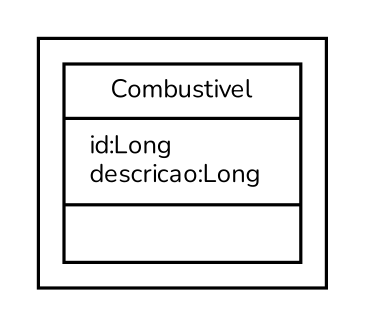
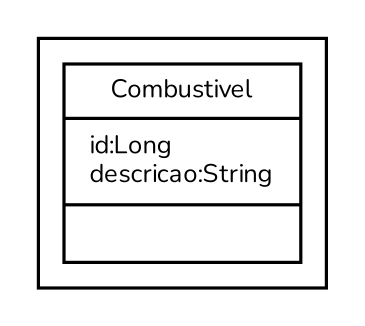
(176, 174) -> (182, 174)
